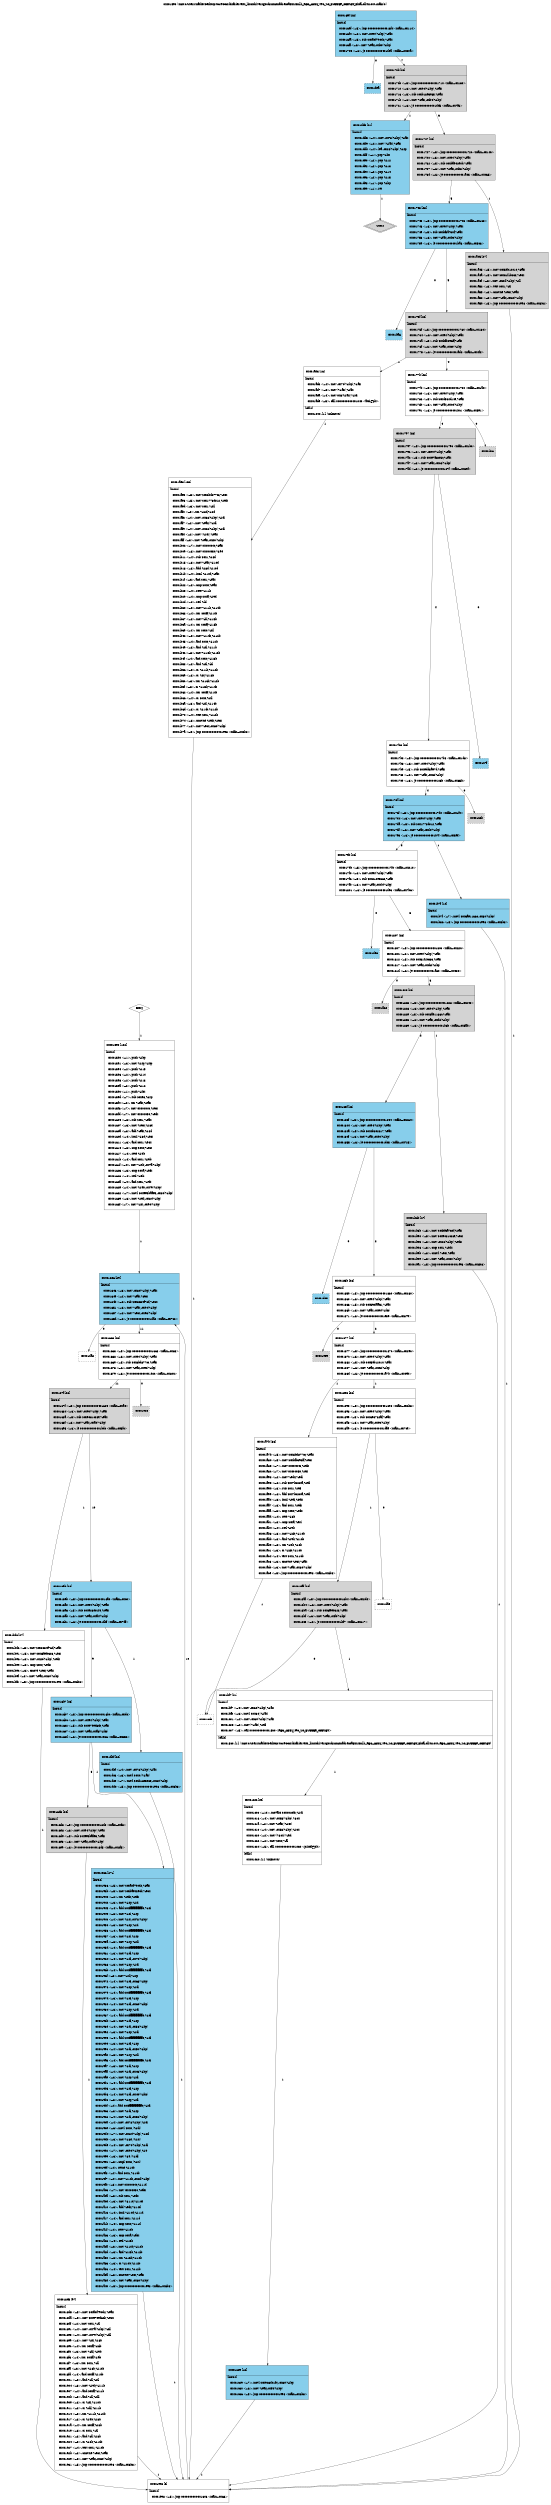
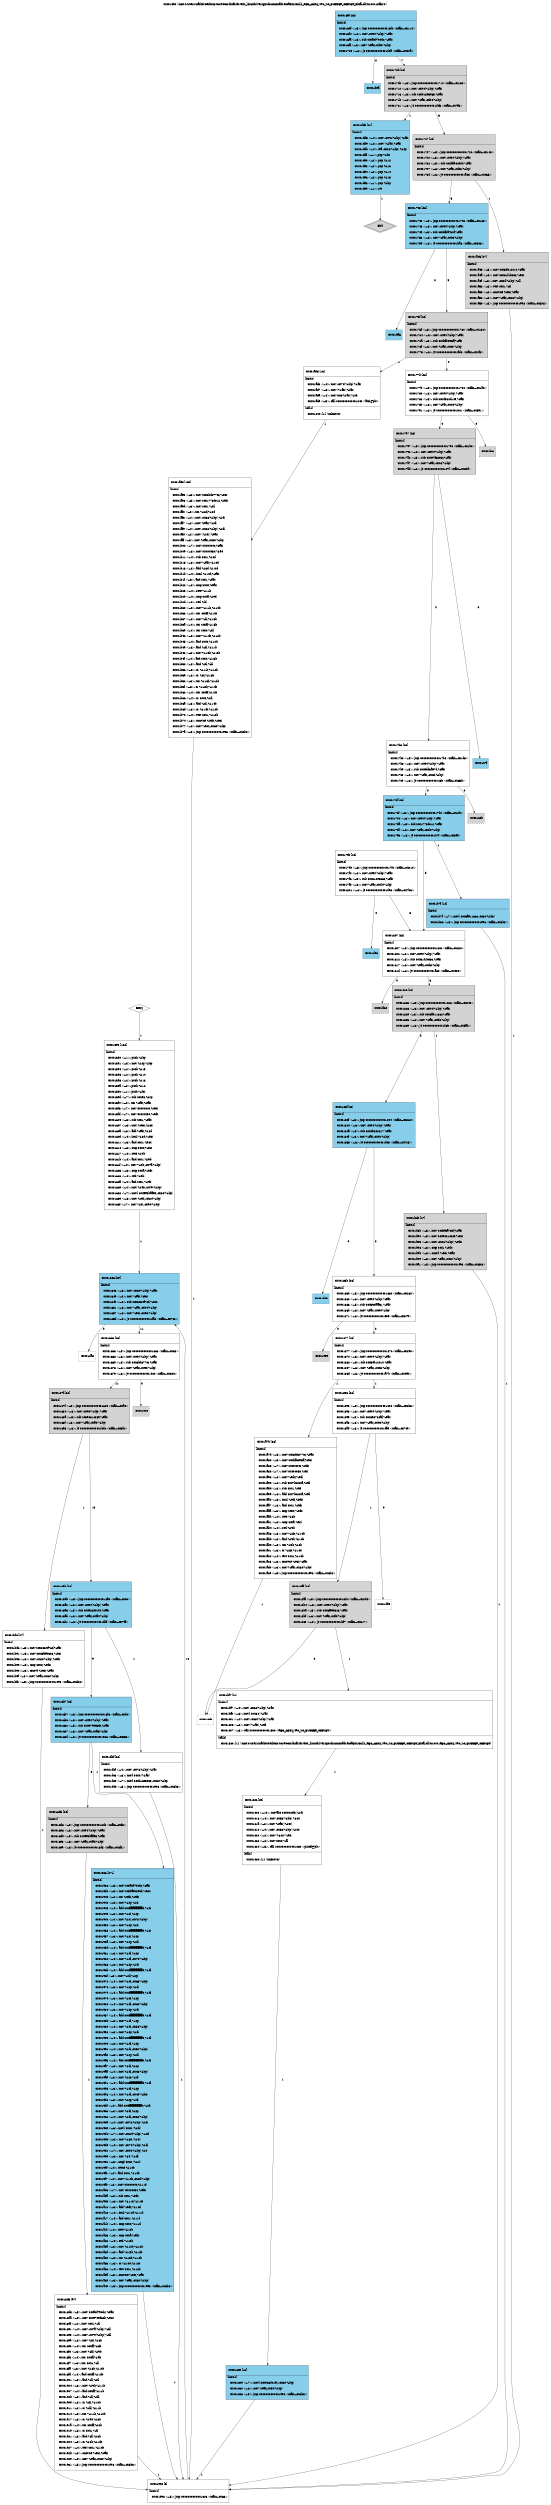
(380, 226) -> (380, 226)
(401, 845) -> (424, 885)
(141, 1772) -> (141, 1772)
